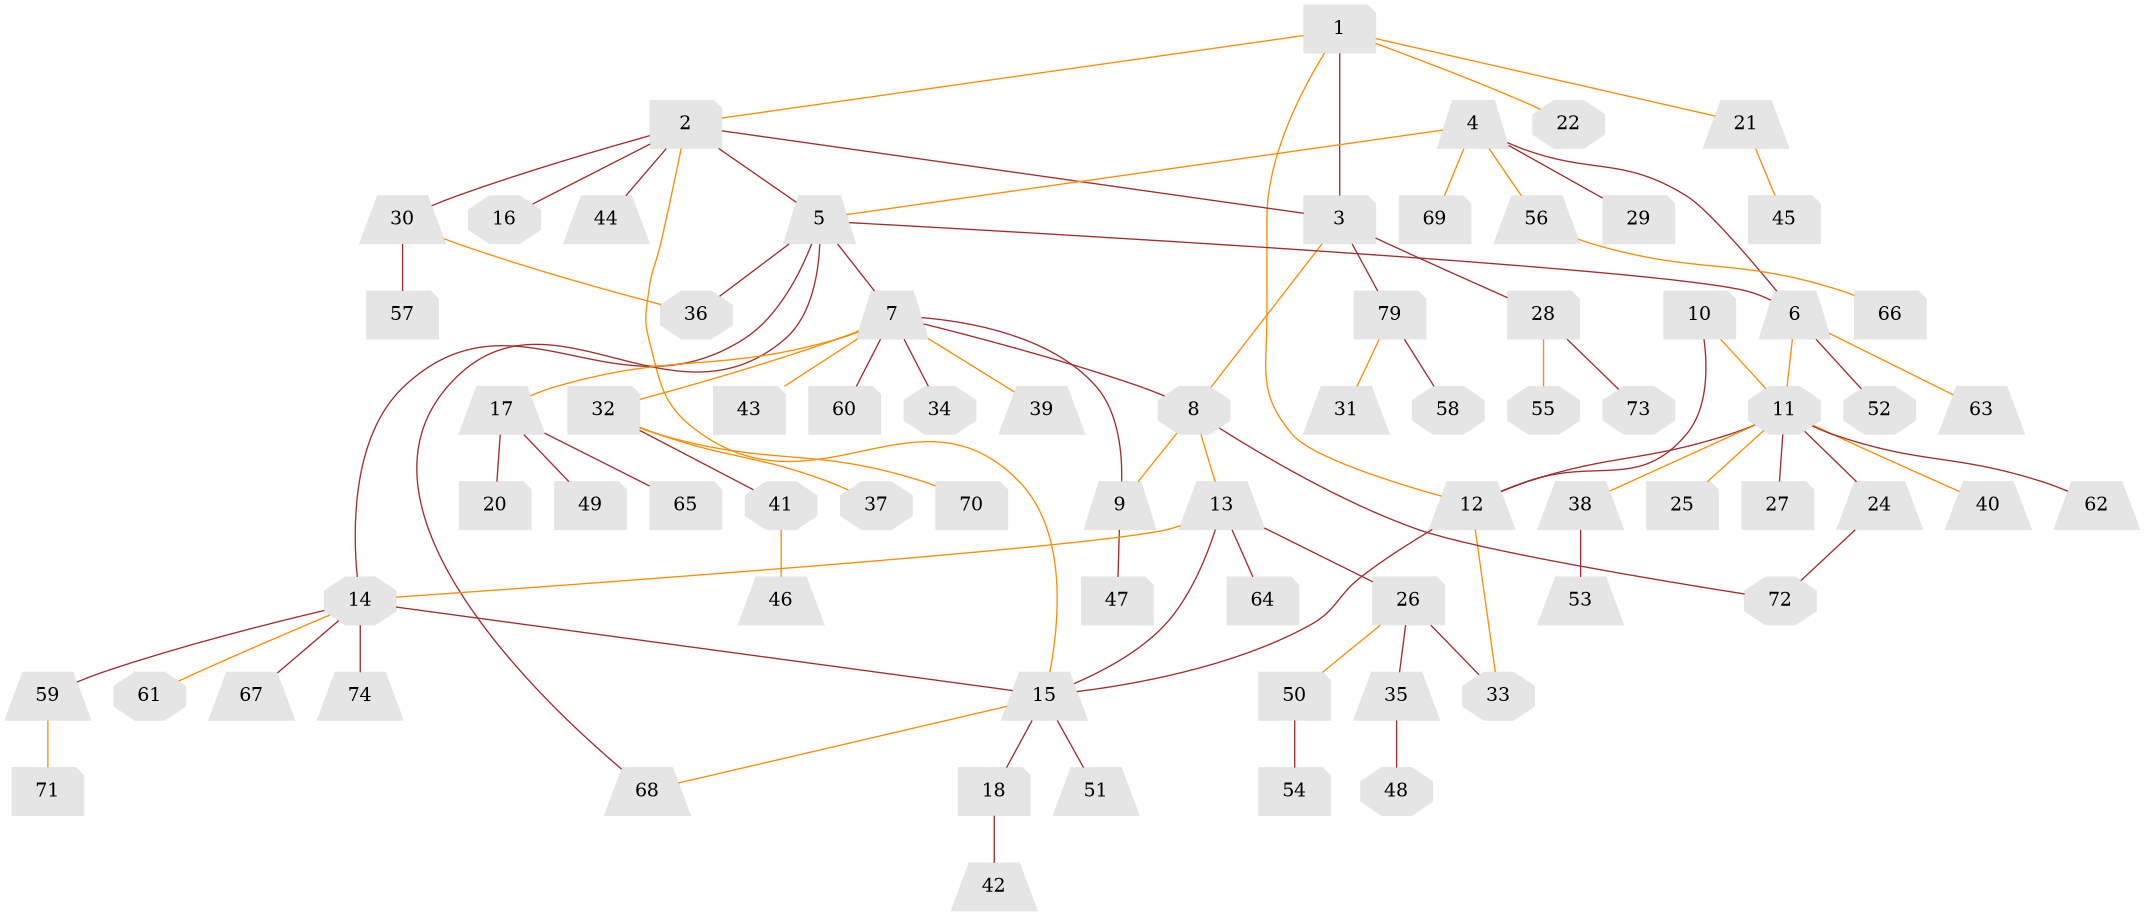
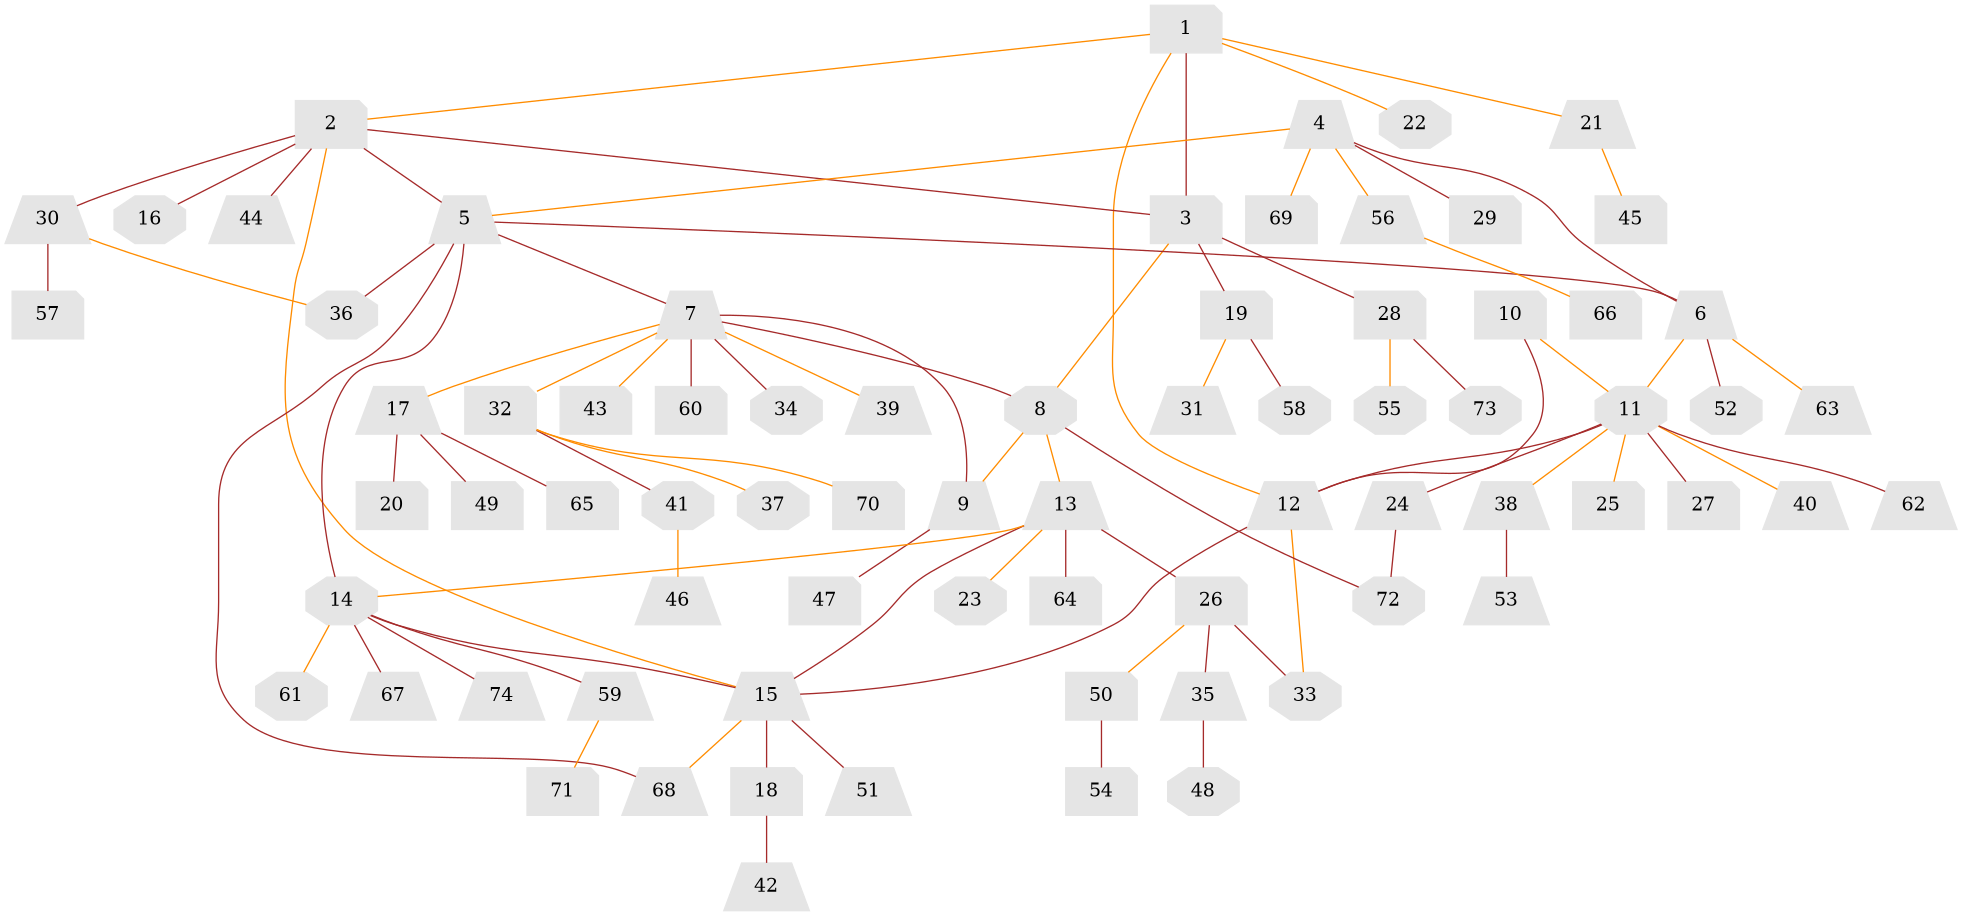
(1390, 315) -> (1236, 315)
none -> (970, 601)
